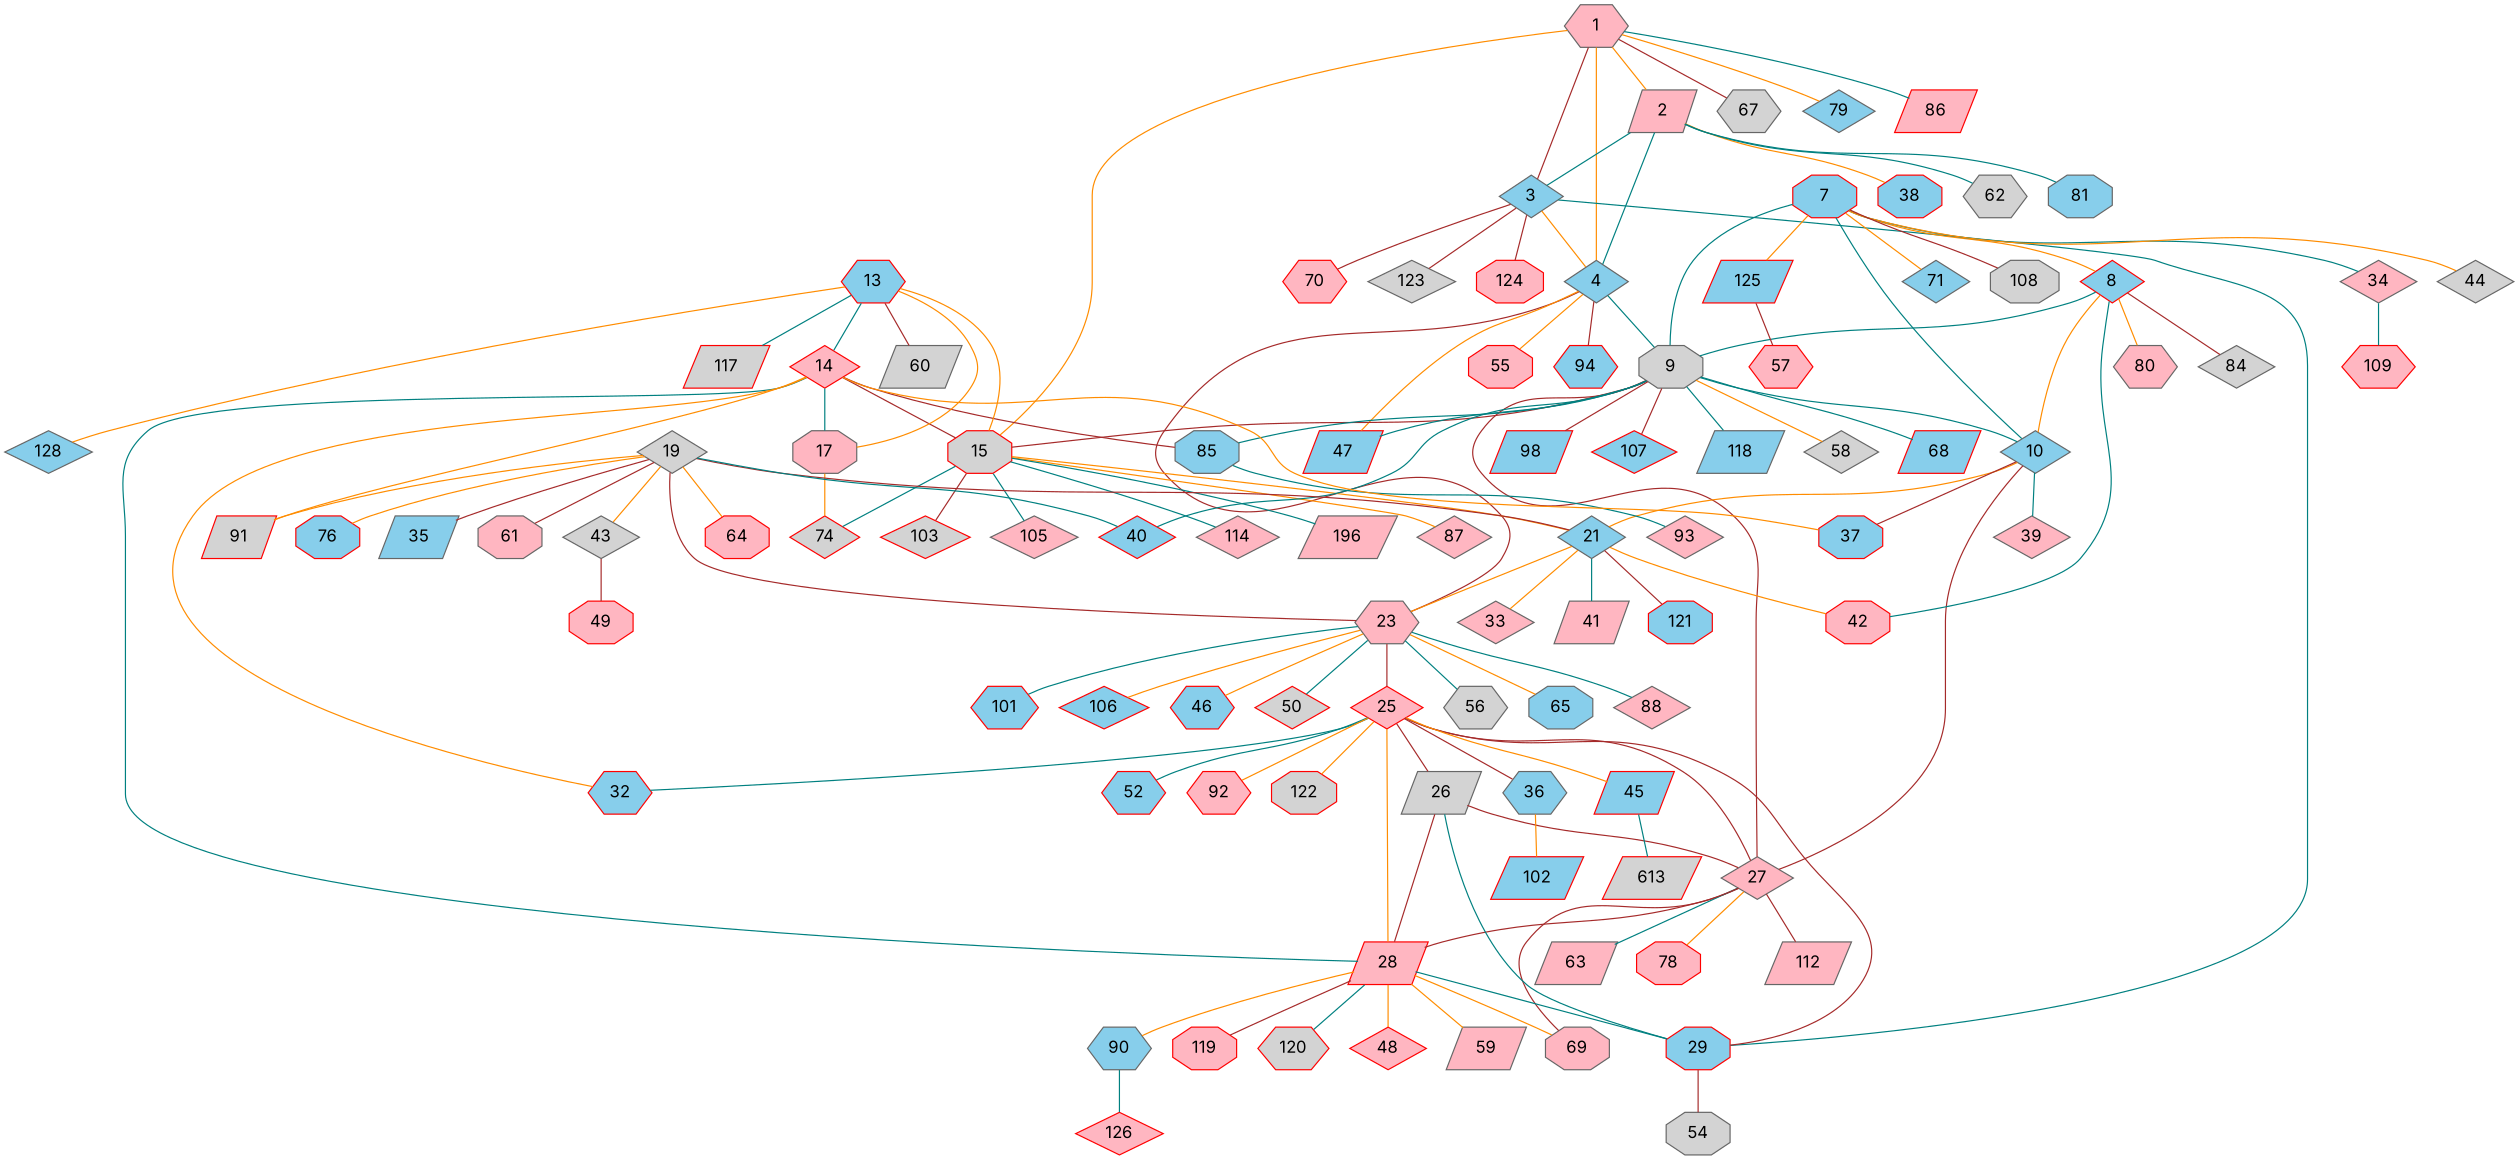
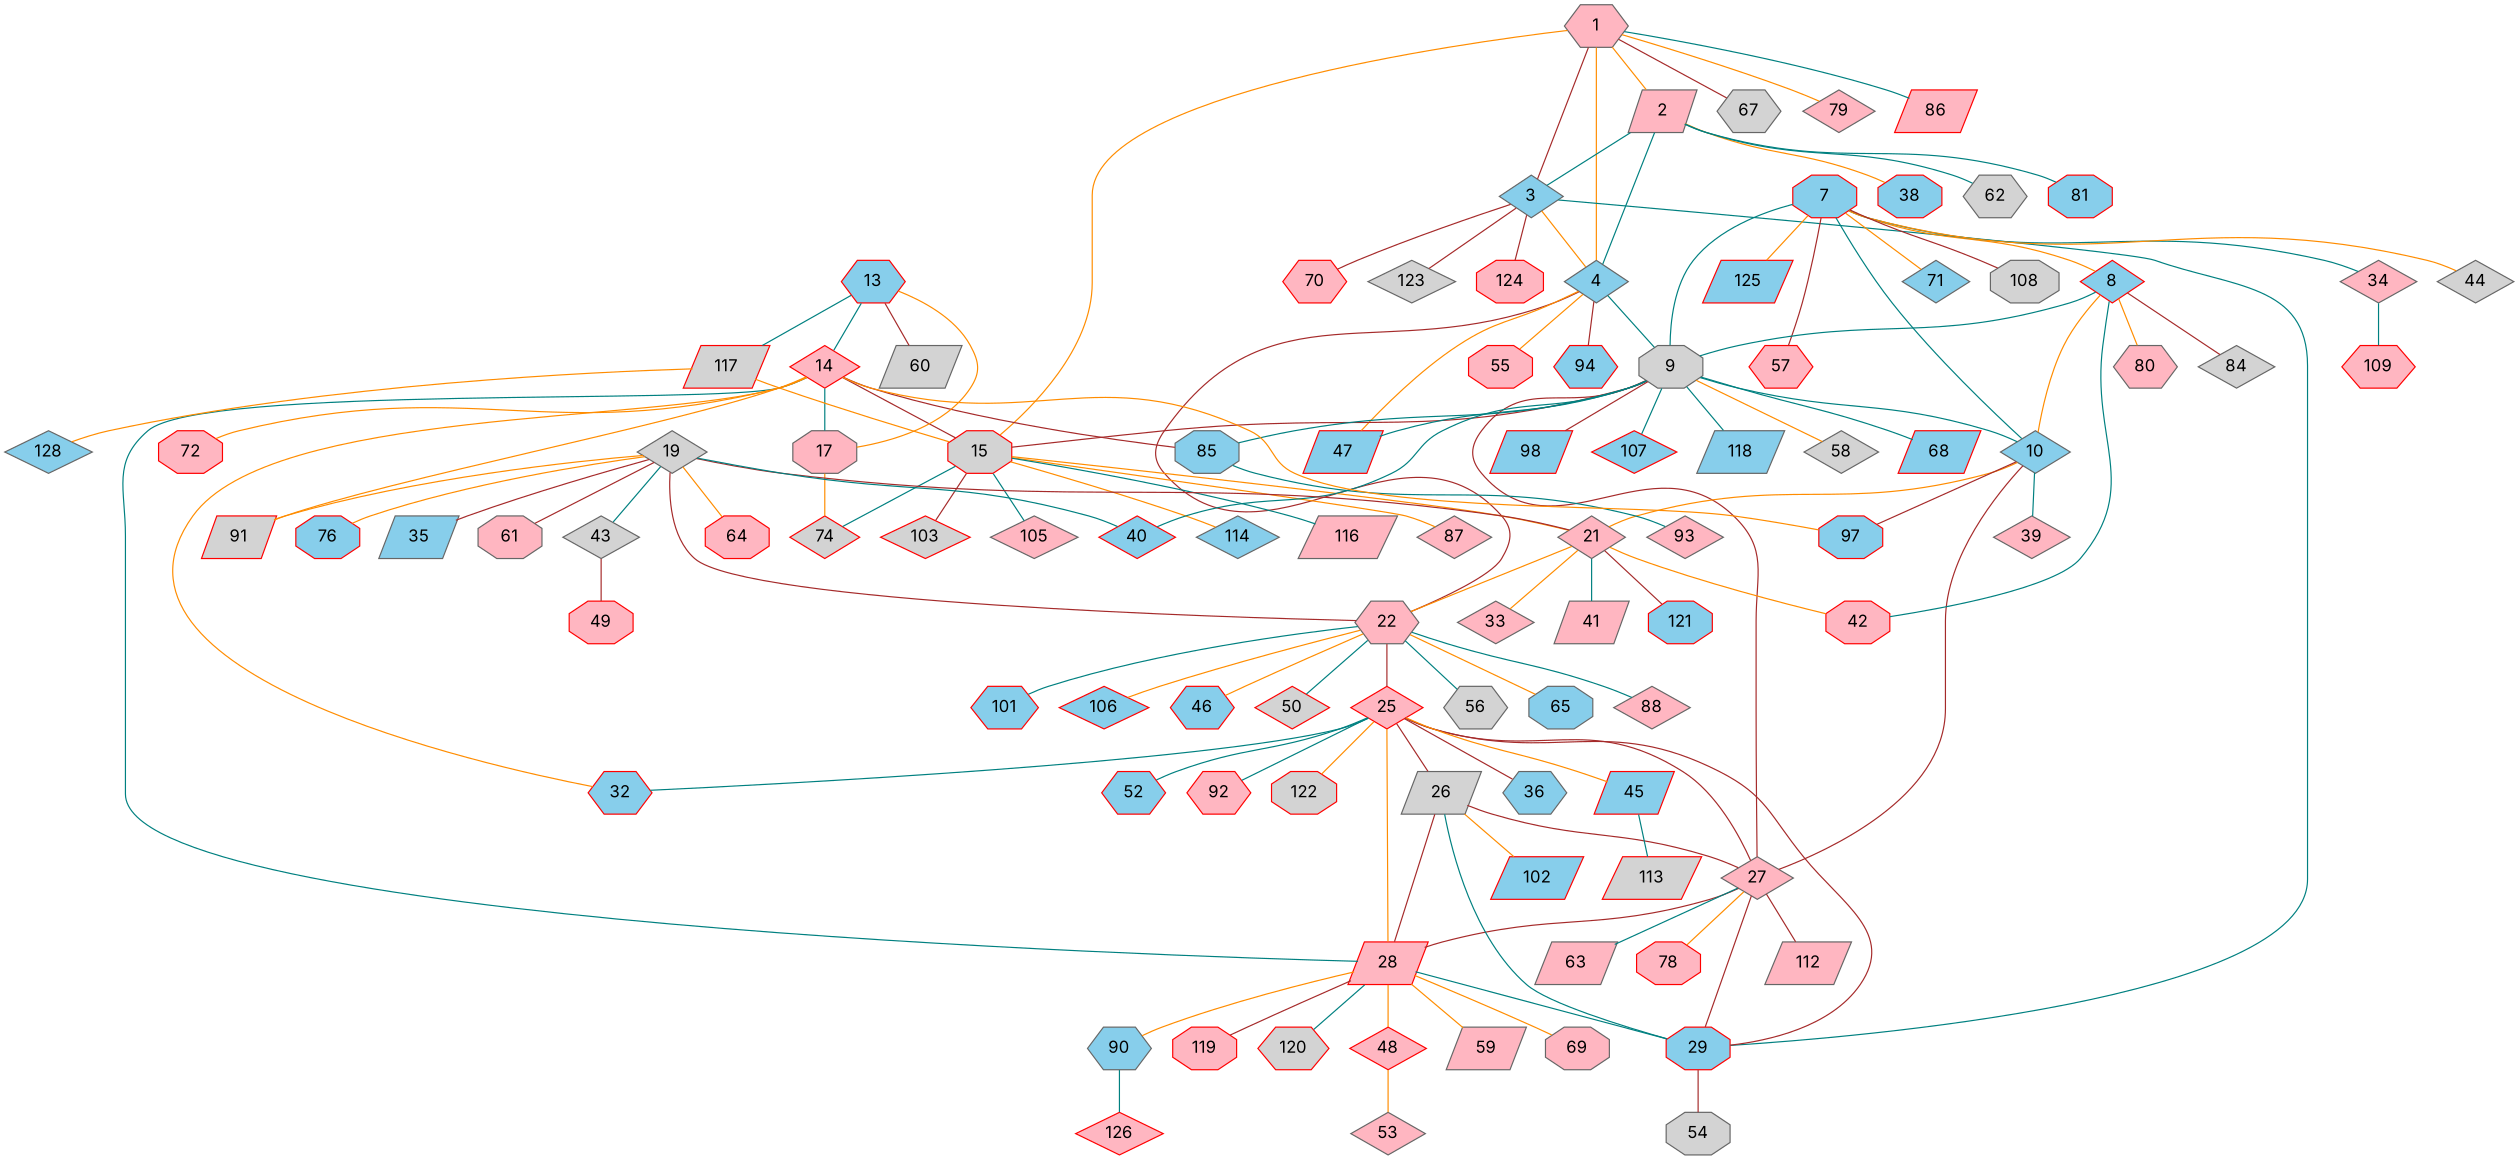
(1839, 111) -> (1839, 111)
(2080, 196) -> (2080, 196)
(1764, 324) -> (1807, 282)
(985, 337) -> (852, 412)
(456, 353) -> (380, 390)
(1652, 411) -> (1652, 411)
none -> (191, 452)
(1088, 485) -> (1088, 485)
(637, 494) -> (637, 494)
(1238, 537) -> (1238, 537)
(1348, 537) -> (1348, 537)
(1592, 537) -> (1592, 537)
(1851, 537) -> (1851, 537)
(1387, 622) -> (1387, 622)
(1305, 749) -> (1305, 749)
(1536, 836) -> (1489, 835)
(1652, 878) -> (1652, 878)
(1577, 909) -> (1728, 961)
none -> (1388, 1134)
